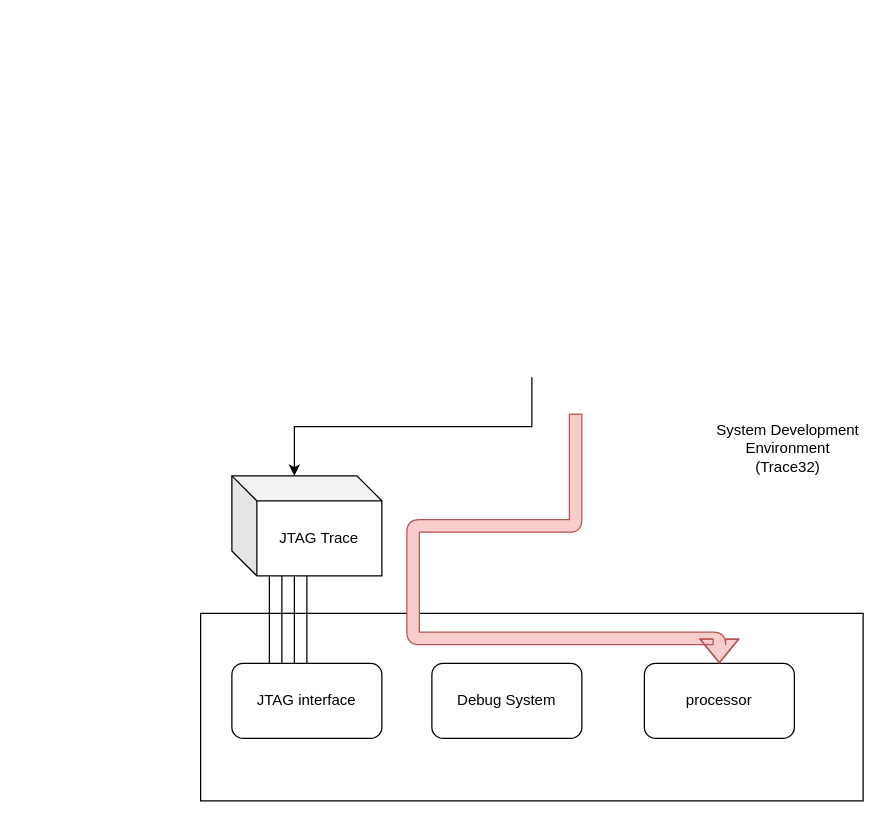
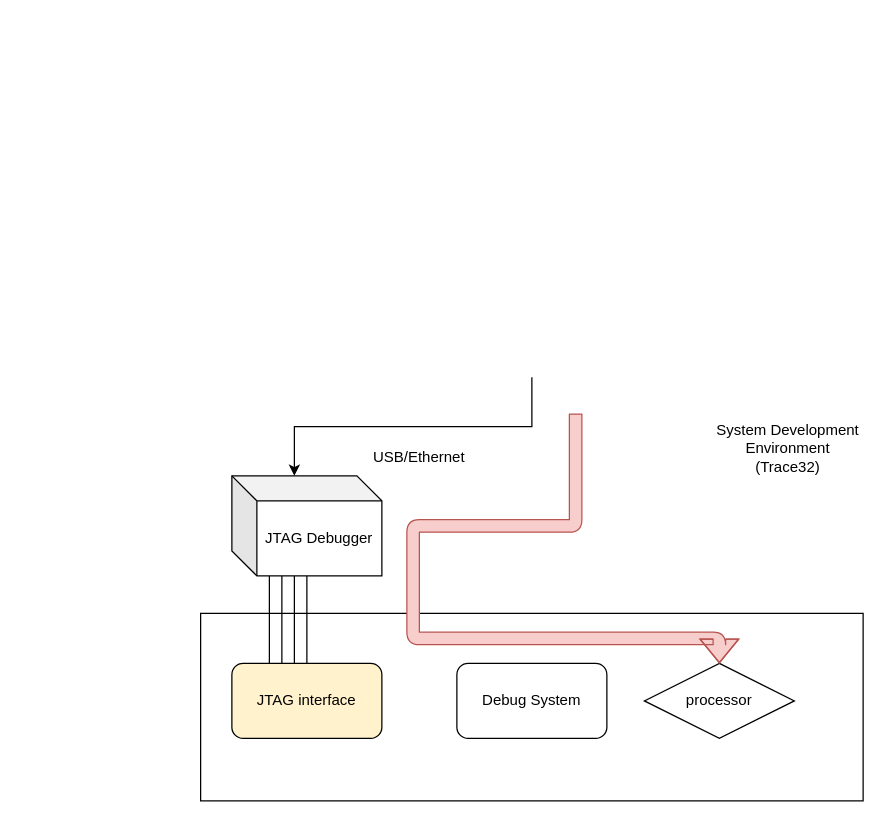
none -> (419, 457)
(319, 538) -> (319, 538)
(307, 701) -> (307, 701)
(507, 701) -> (532, 701)
(719, 701) -> (719, 701)
